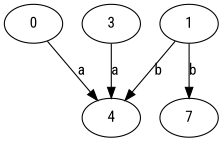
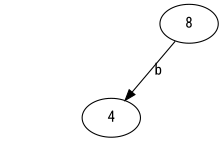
(33, 24) -> none
(111, 24) -> none
(189, 24) -> (189, 24)
(189, 118) -> none
